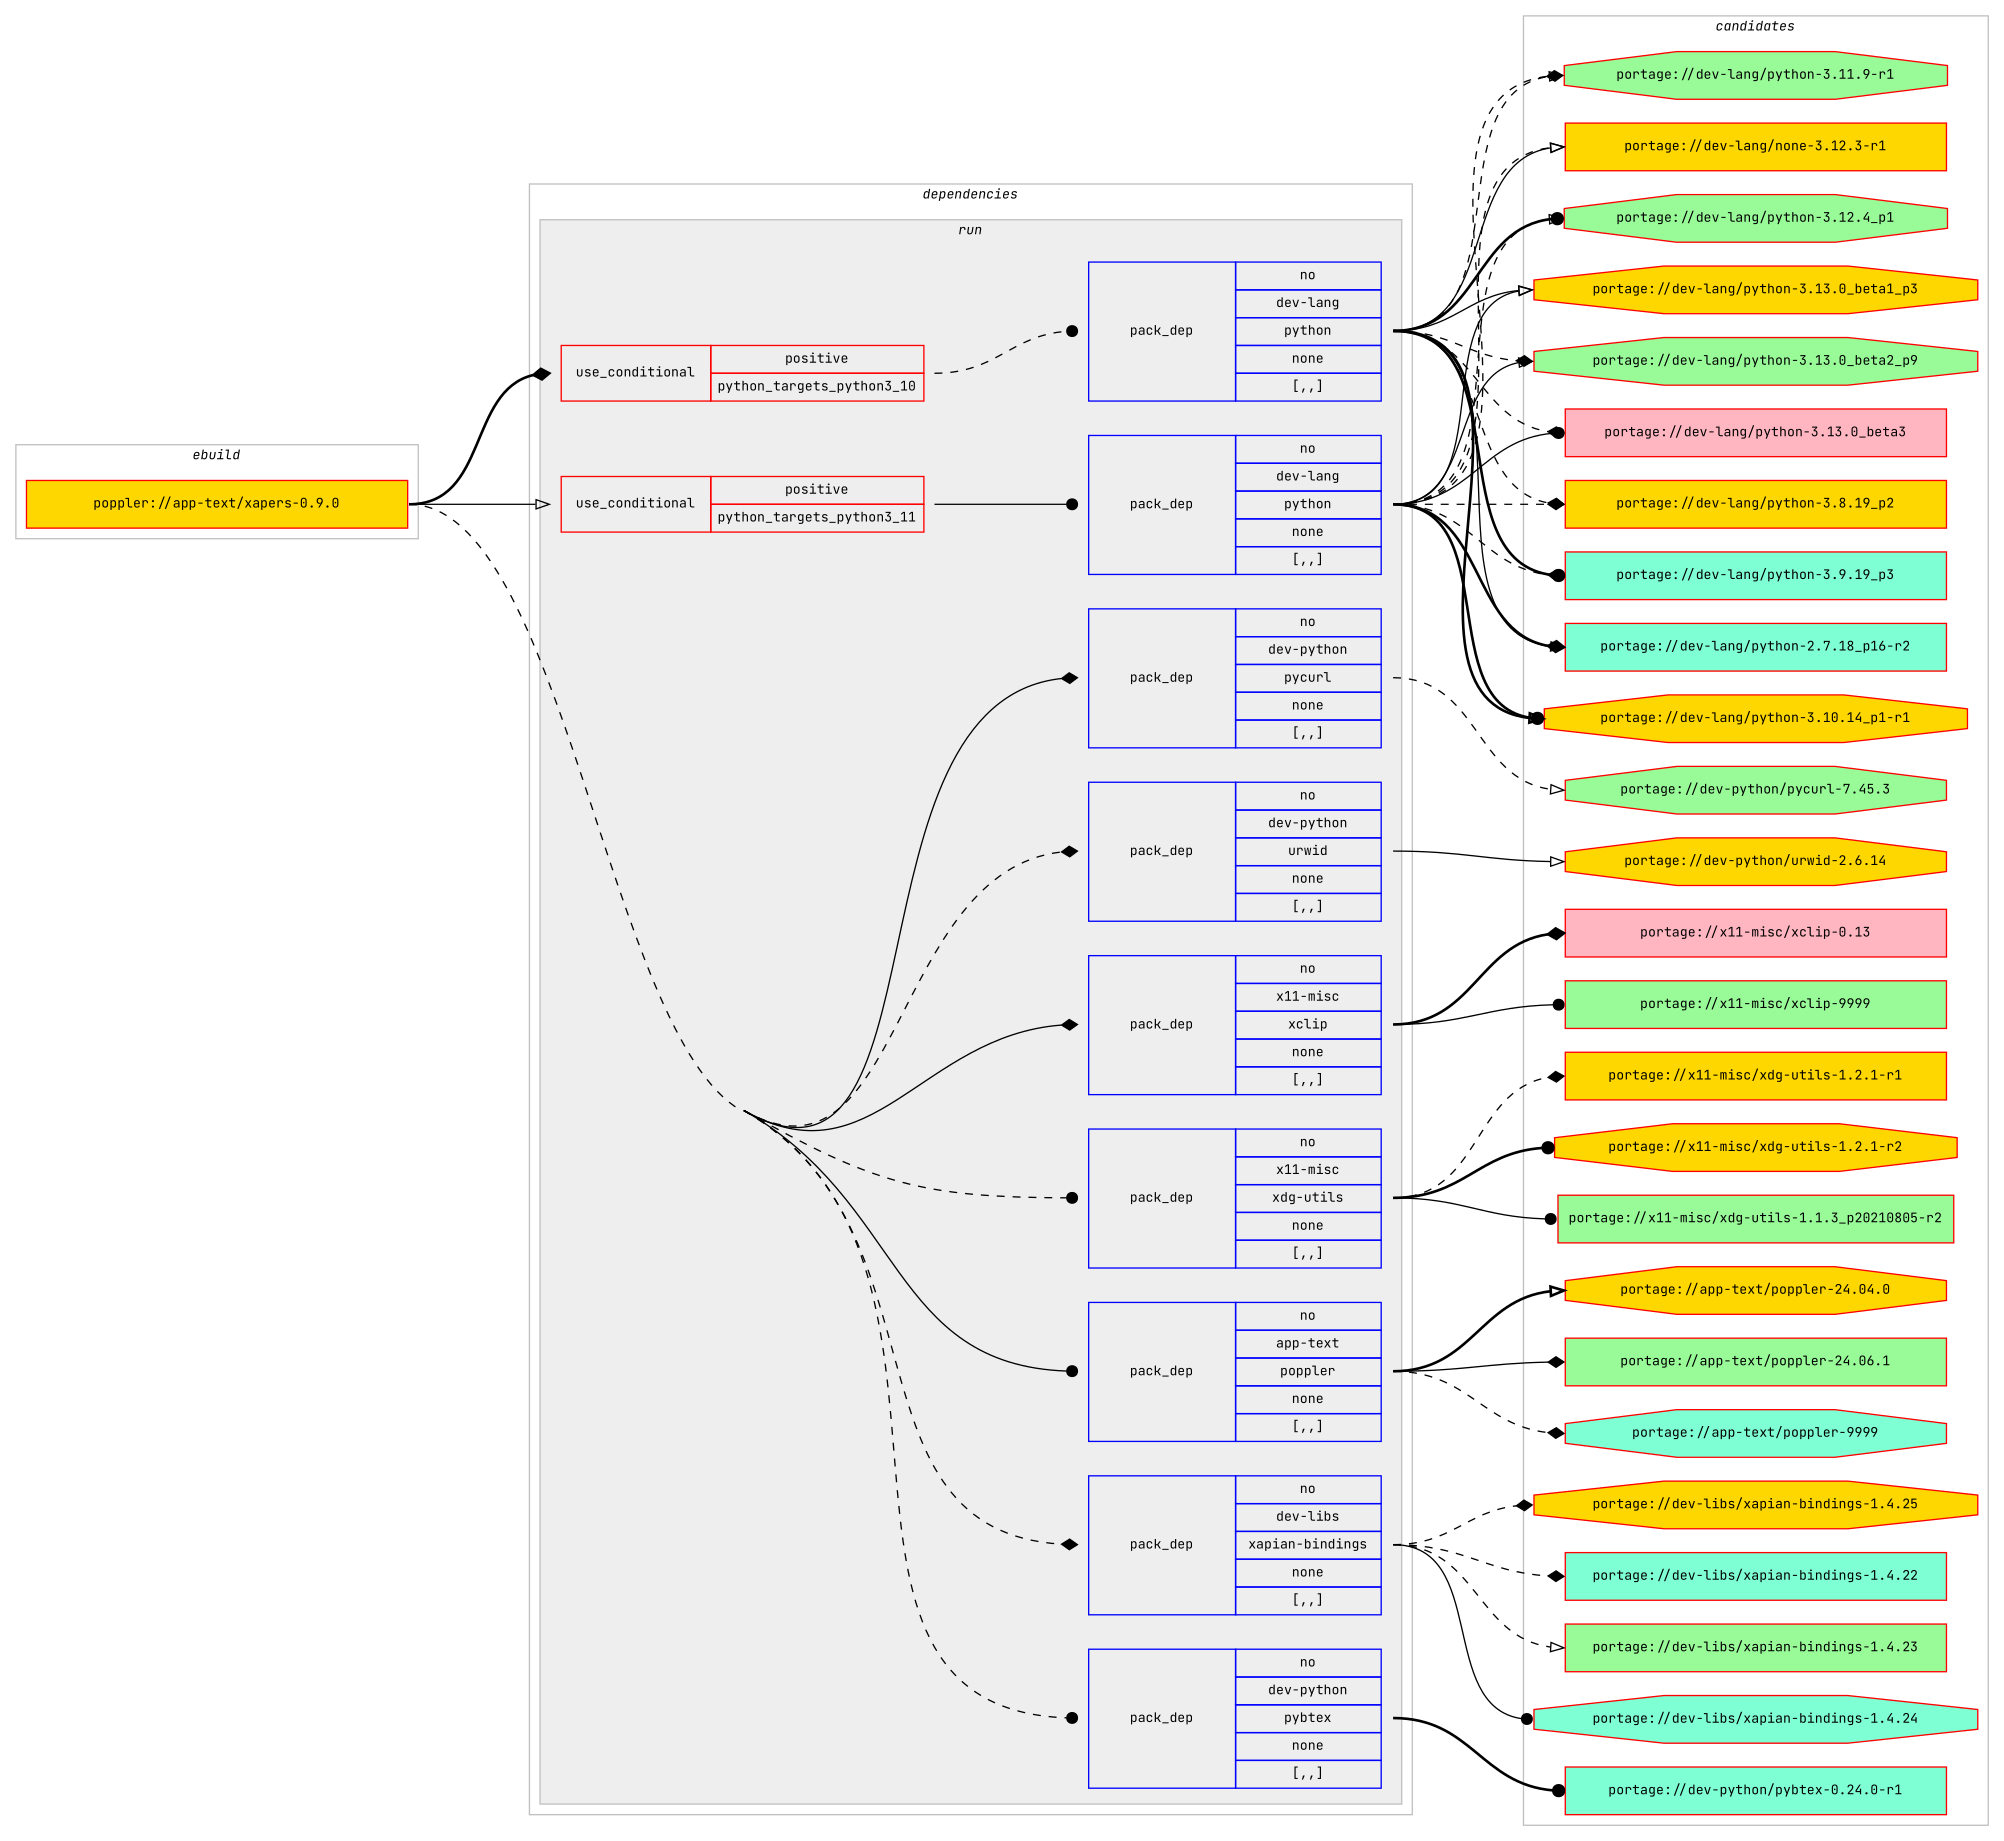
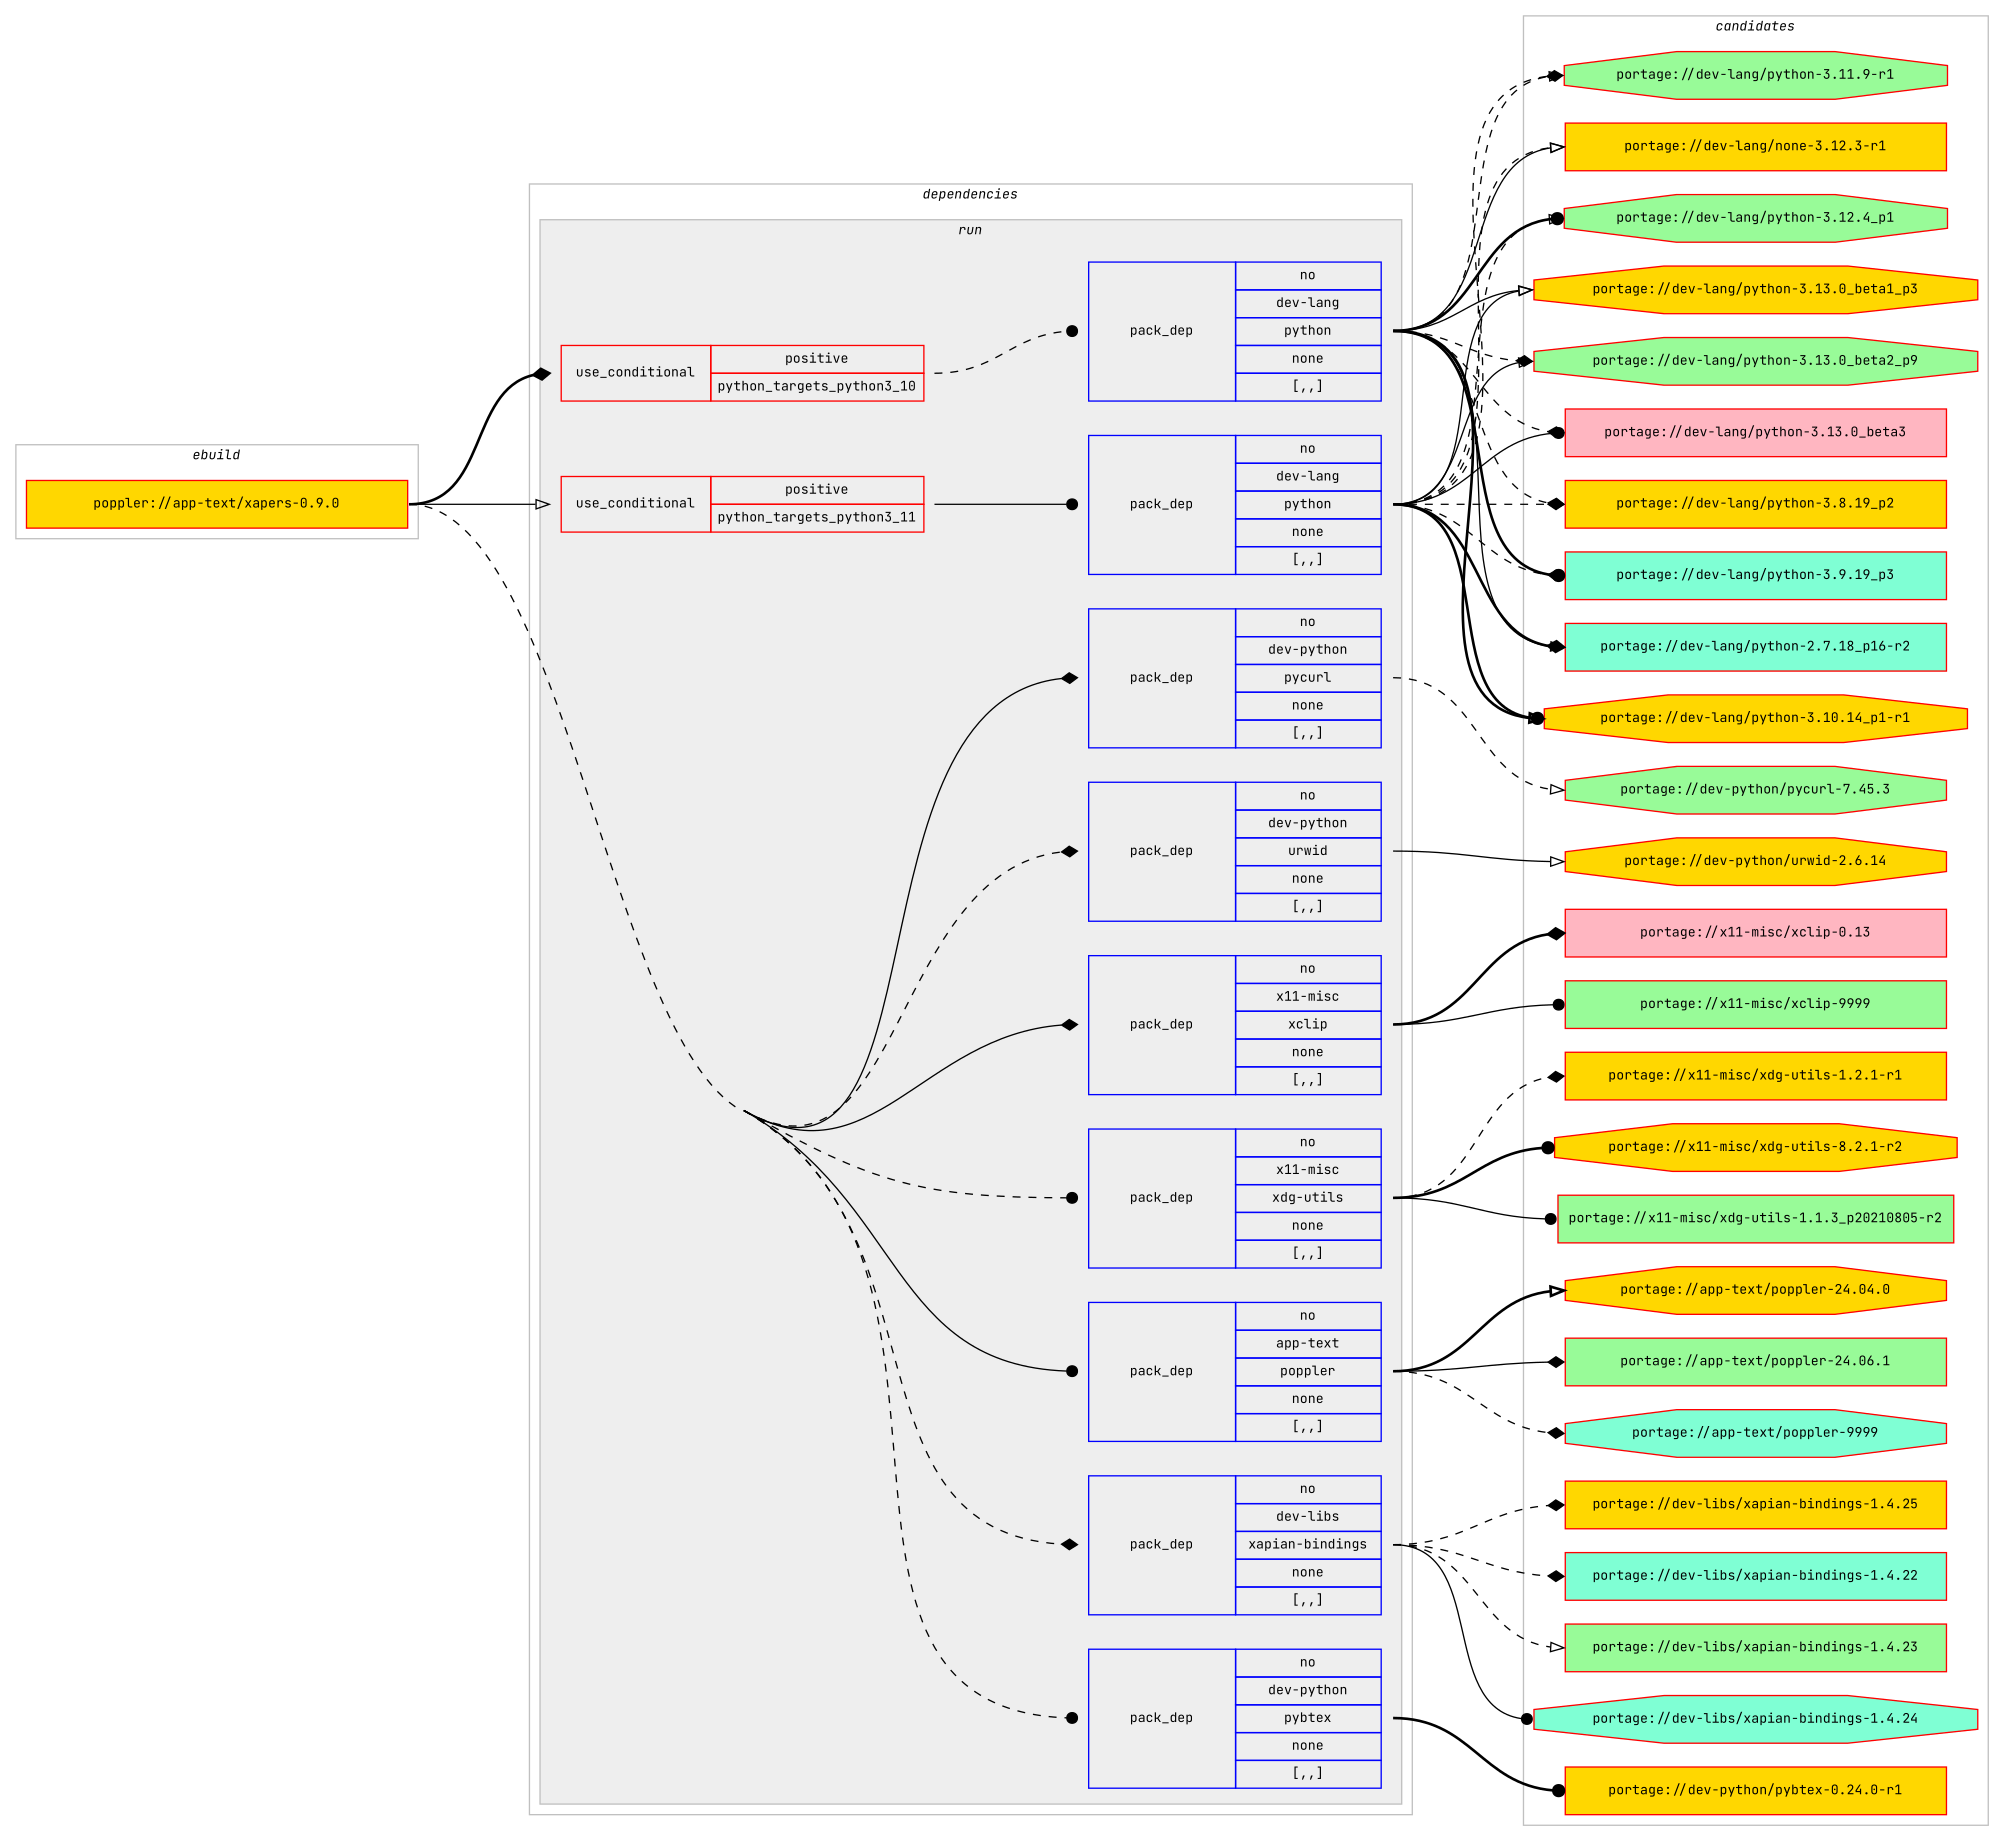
(1756, 1148) -> (1756, 1148)
(1756, 1505) -> (1756, 1505)
(1756, 1791) -> (1756, 1791)
